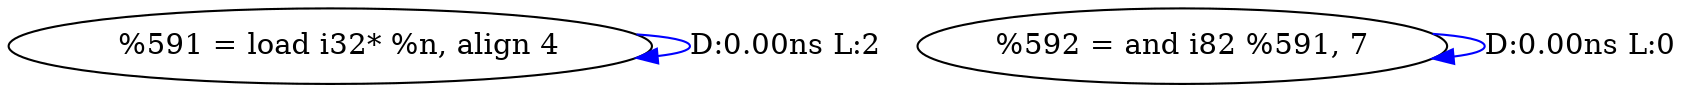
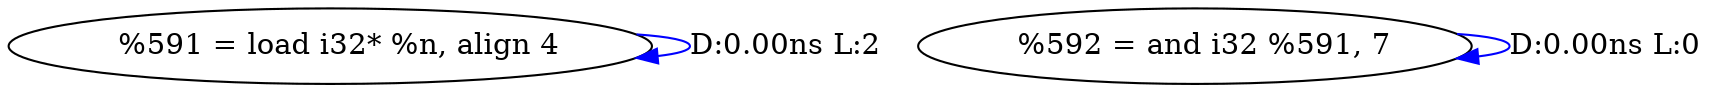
(1182, 46) -> (1195, 46)
